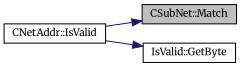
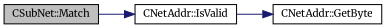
(119, 24) -> (111, 14)
(189, 53) -> (327, 14)
